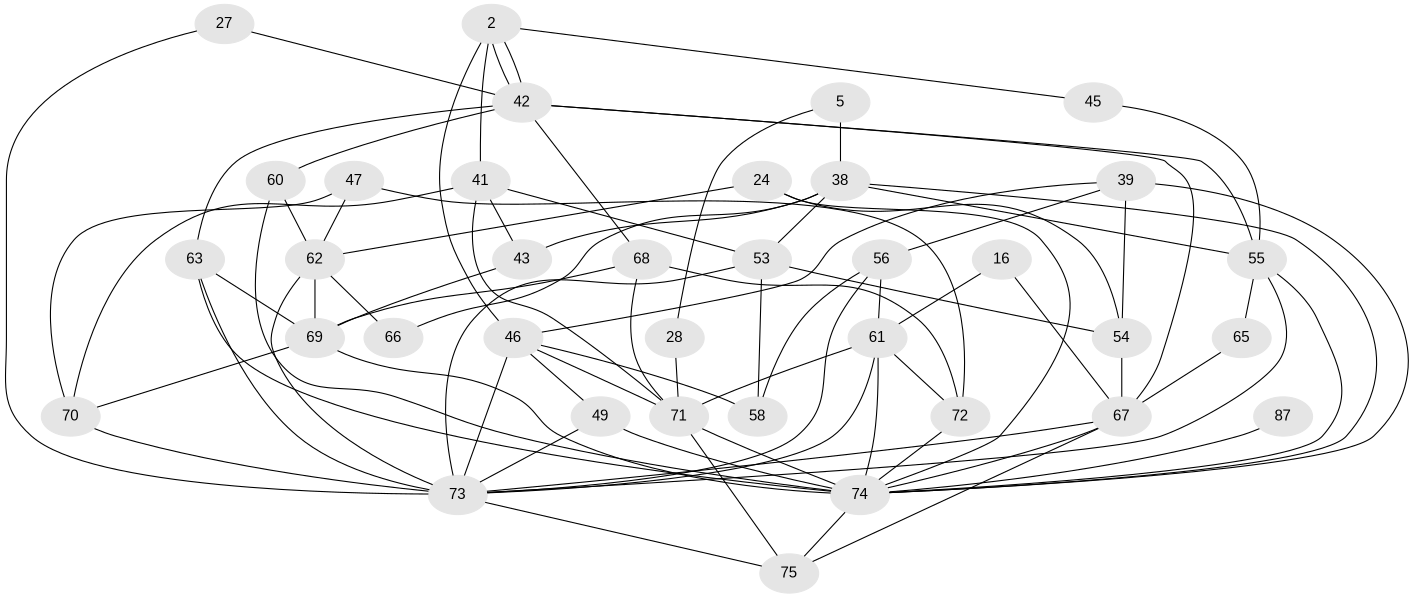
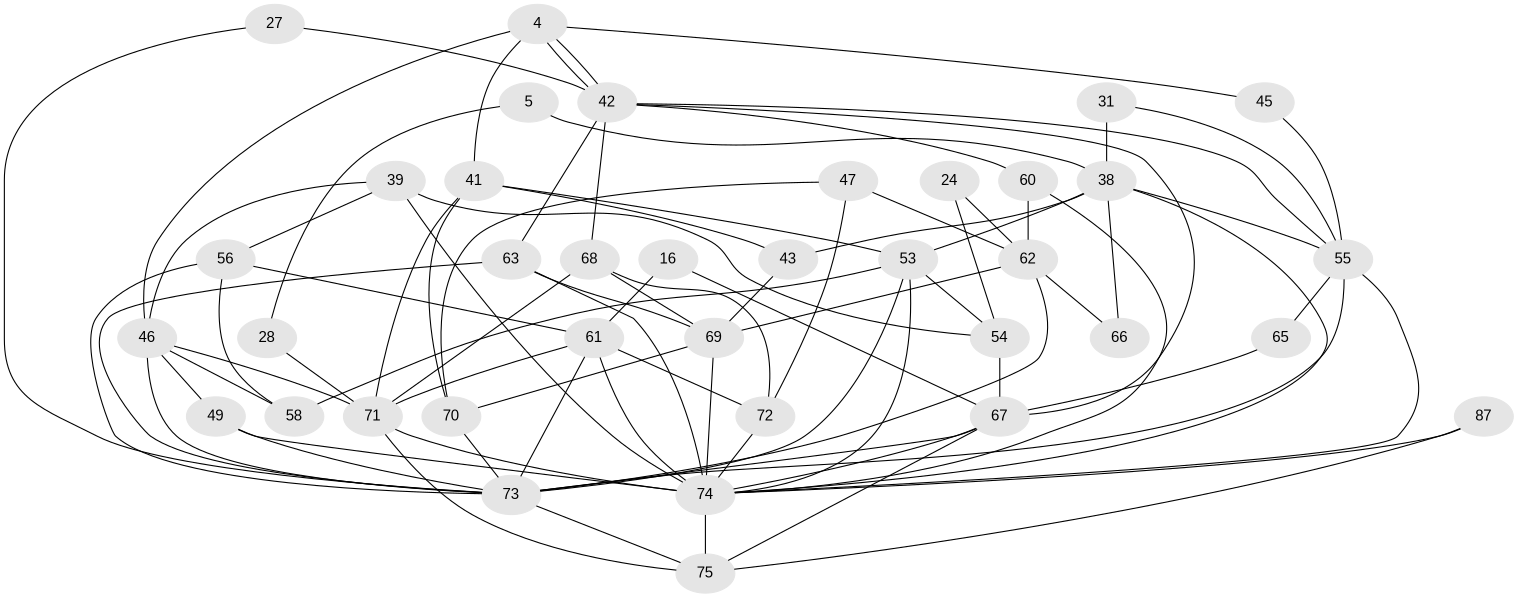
(492, 24) -> (538, 24)
none -> (1107, 102)
(1064, 275) -> (871, 437)
none -> (1100, 515)
